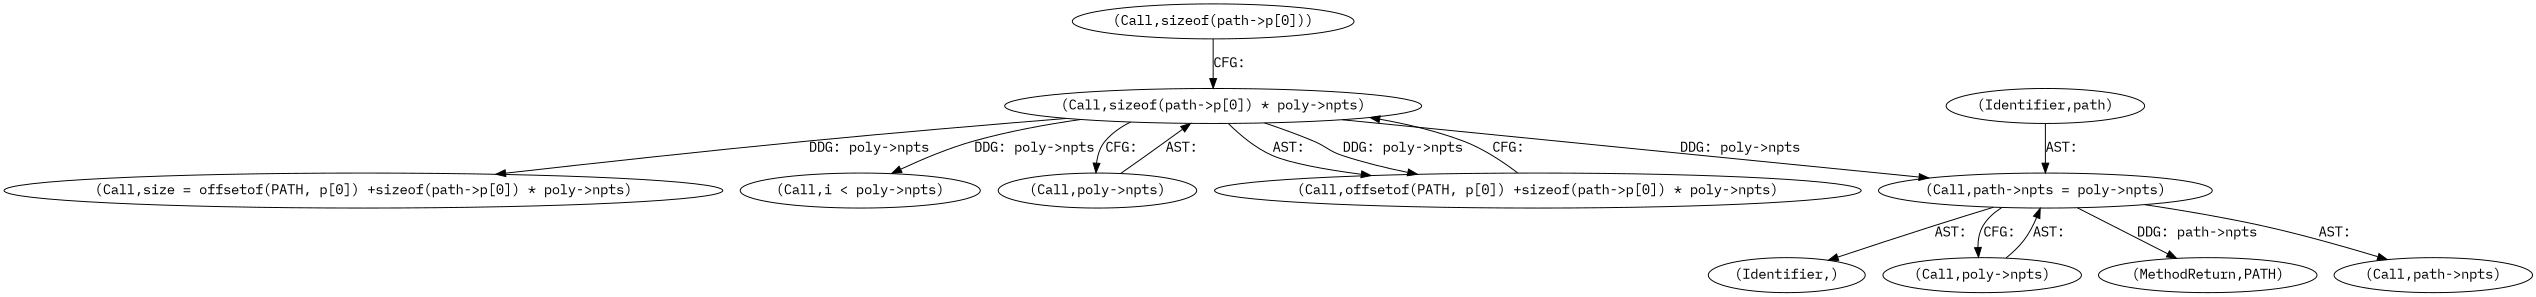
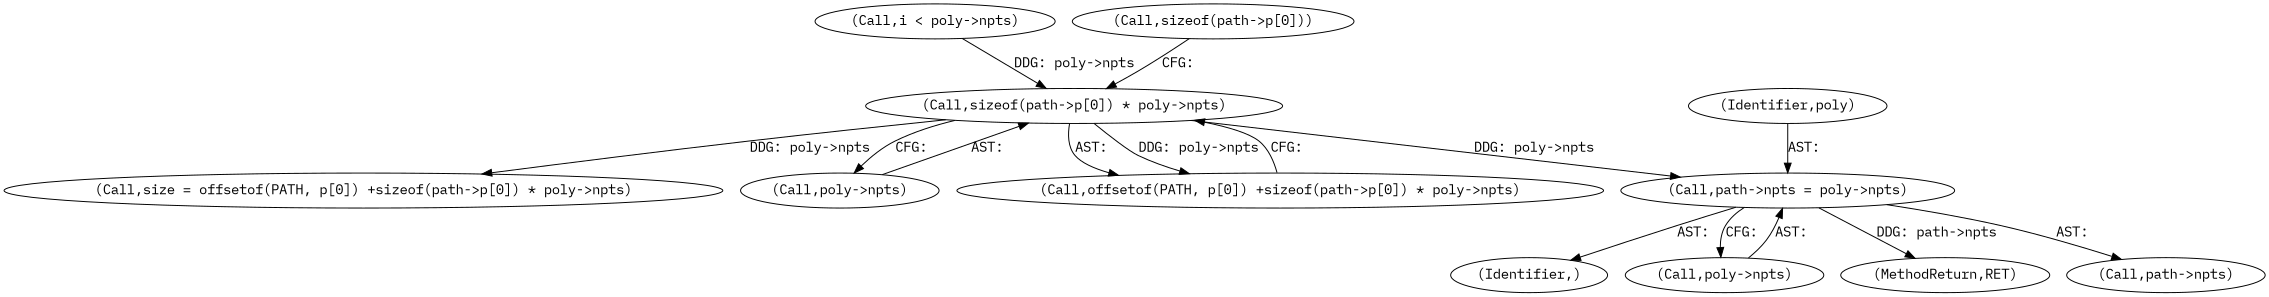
(2045, 106) -> (1788, 106)
(989, 137) -> (1000, 61)
(2208, 275) -> (1945, 275)
